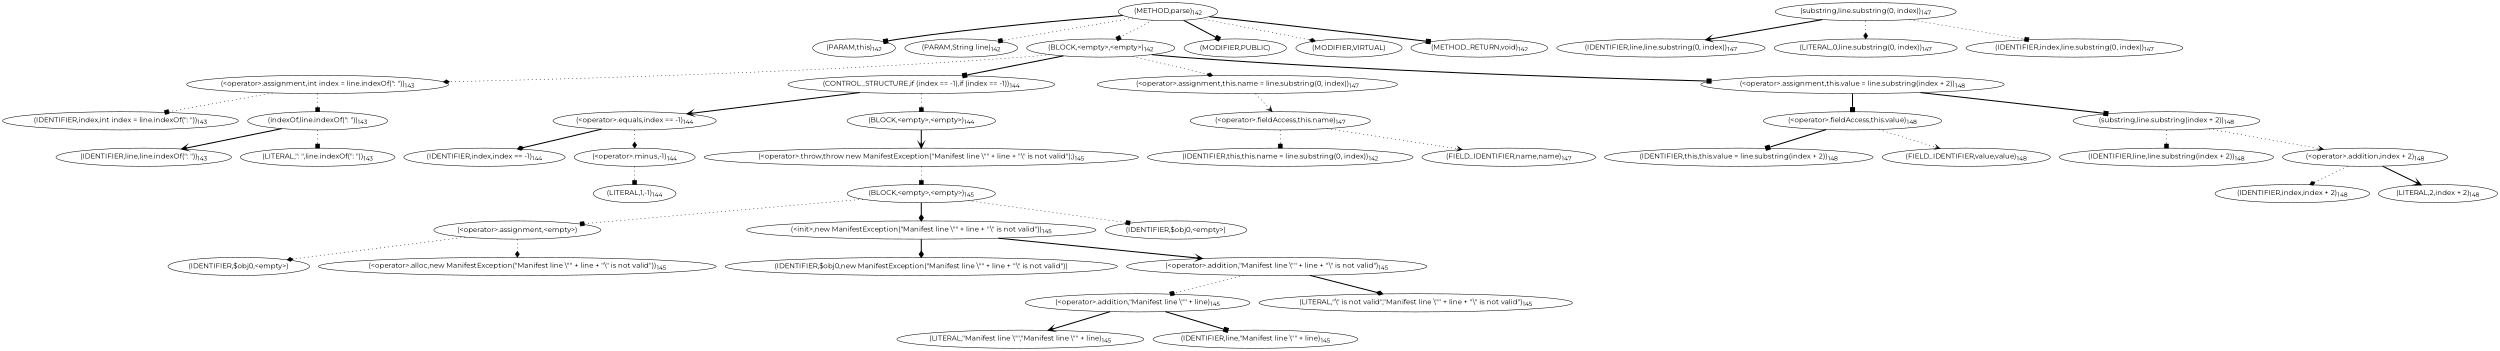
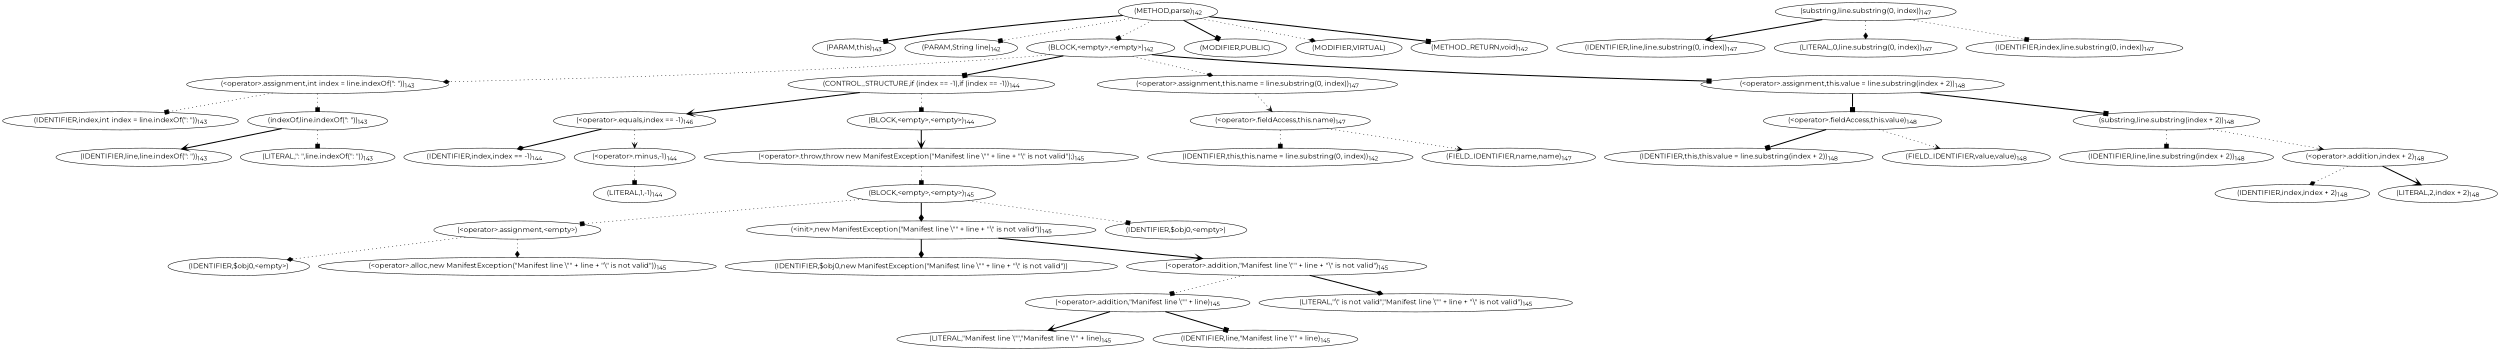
(877, 47) -> (877, 47)
(688, 120) -> (688, 120)
(635, 136) -> (635, 137)
